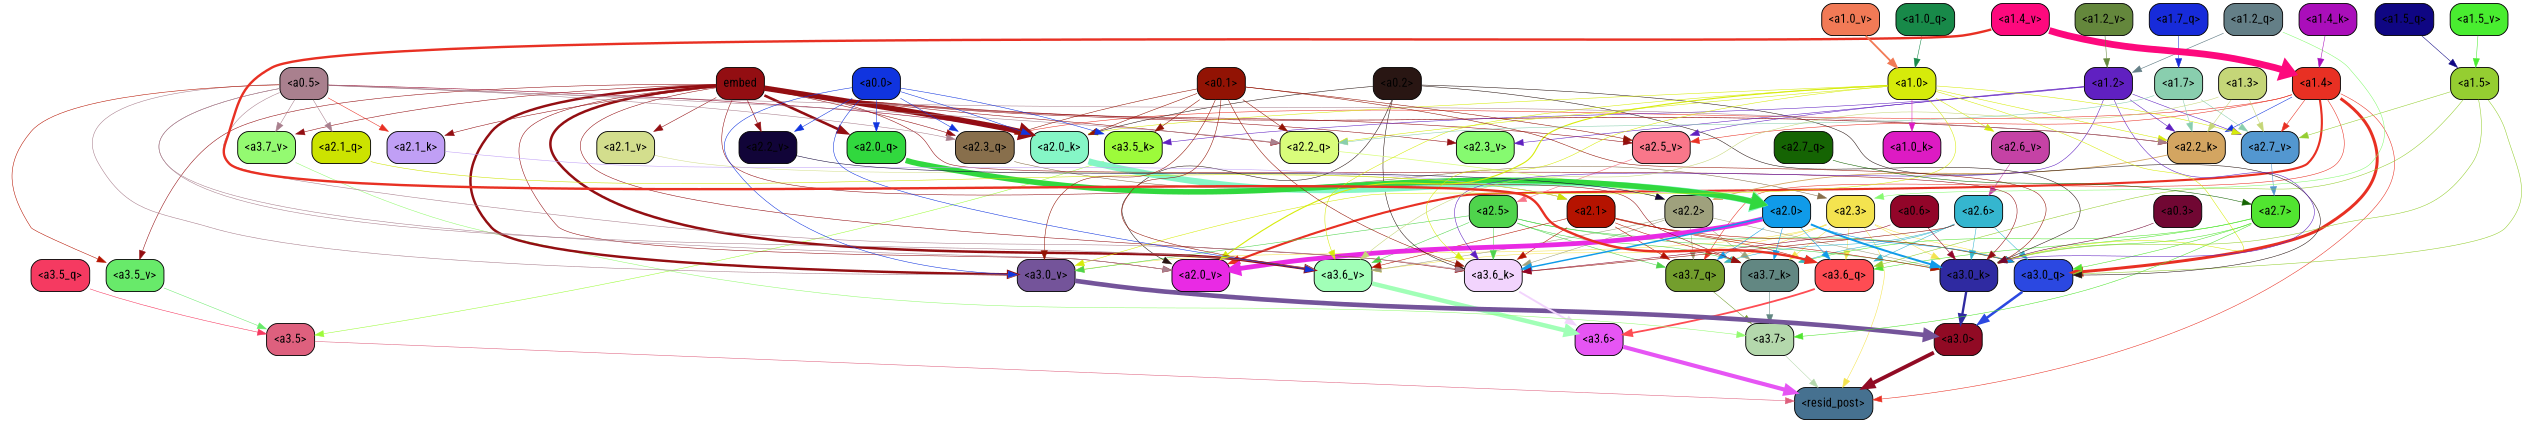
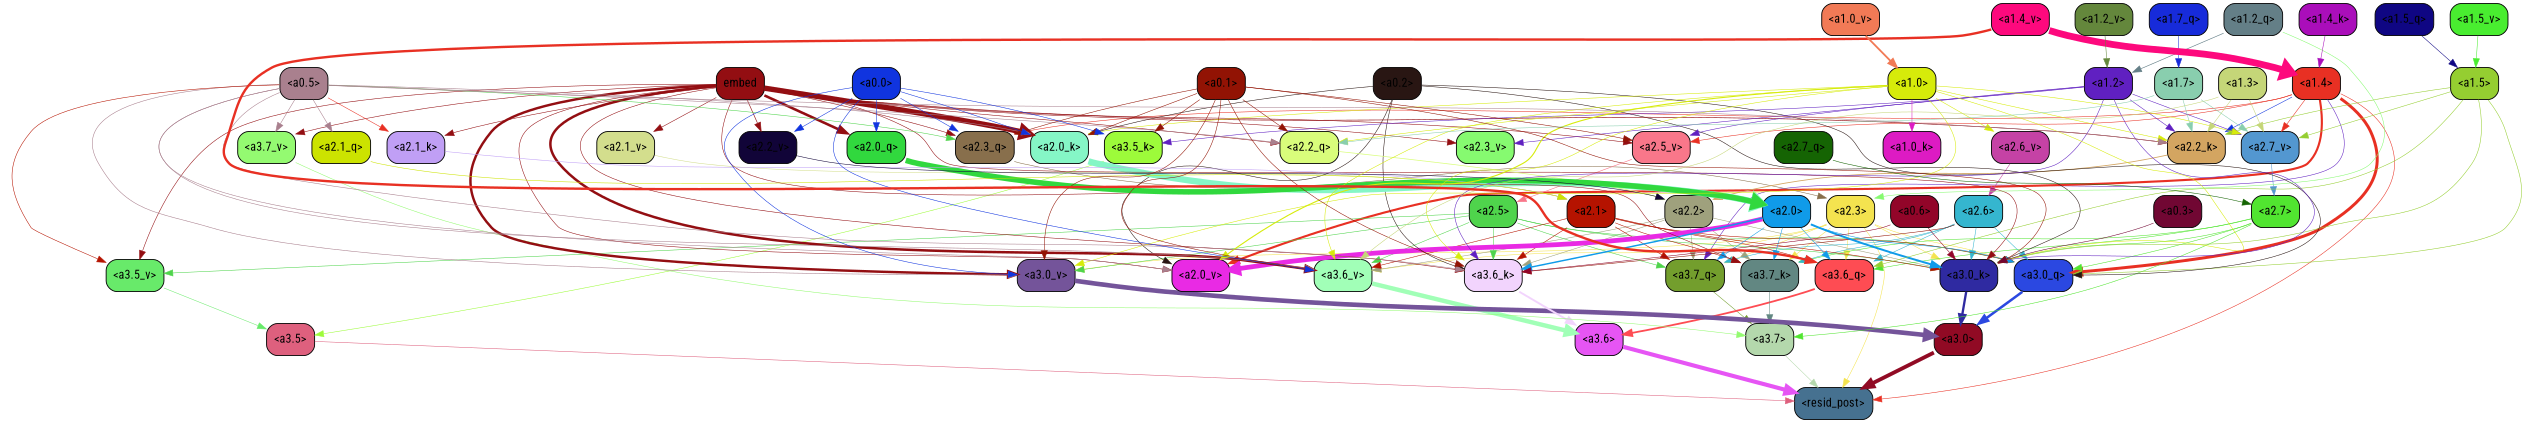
(1925, 20) -> none
(676, 98) -> (676, 98)
(684, 106) -> (684, 106)
none -> (2341, 106)
(2045, 186) -> (2045, 186)
(1624, 243) -> (951, 237)
(60, 276) -> none
